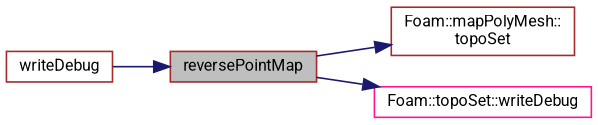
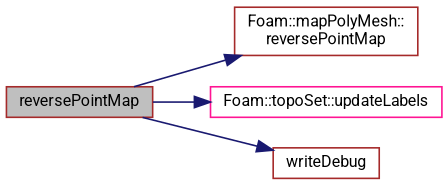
(483, 31) -> (326, 31)
(133, 67) -> (200, 132)
(483, 102) -> (326, 102)
